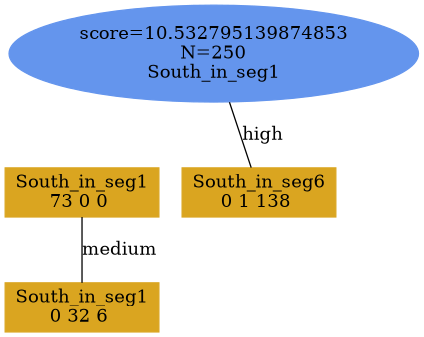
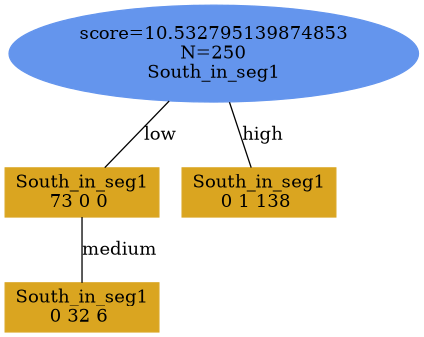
none -> (137, 134)
(259, 192) -> (259, 192)
